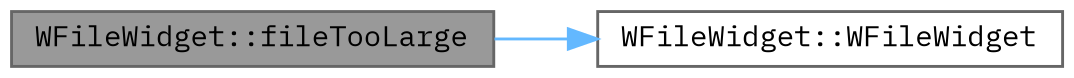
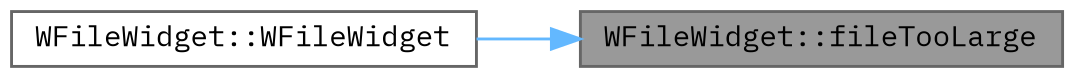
(531, 39) -> (514, 39)
